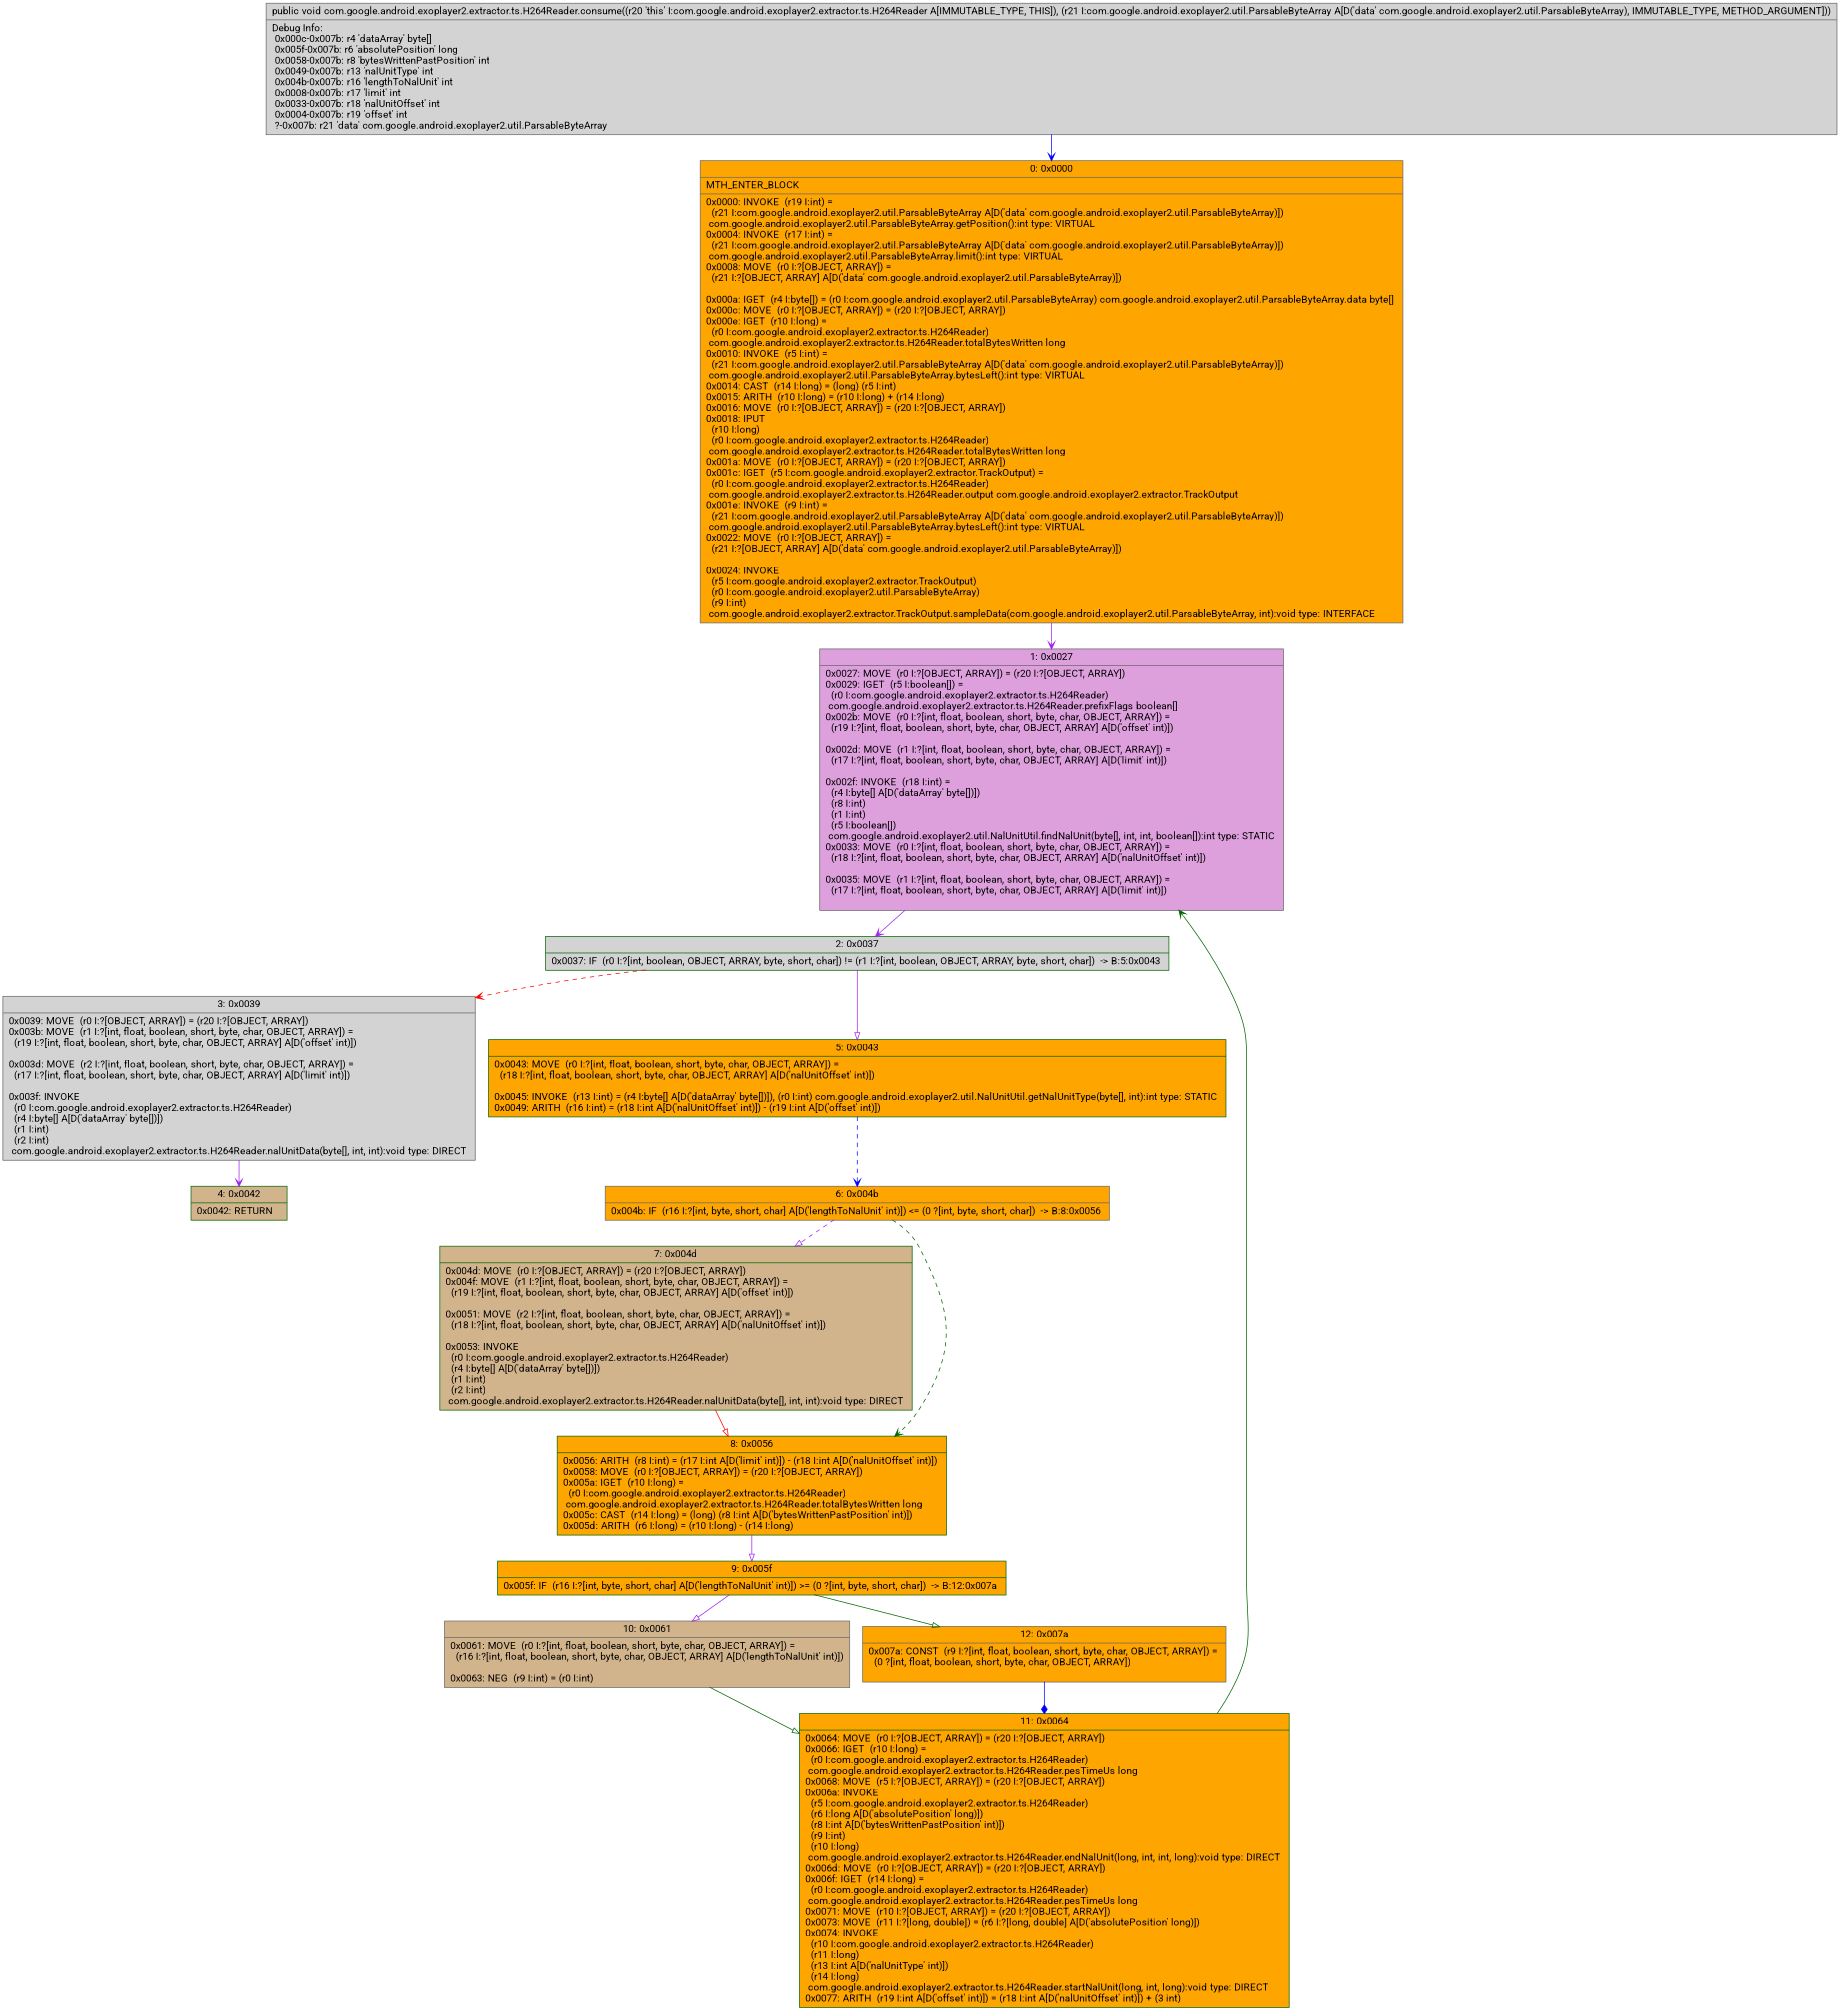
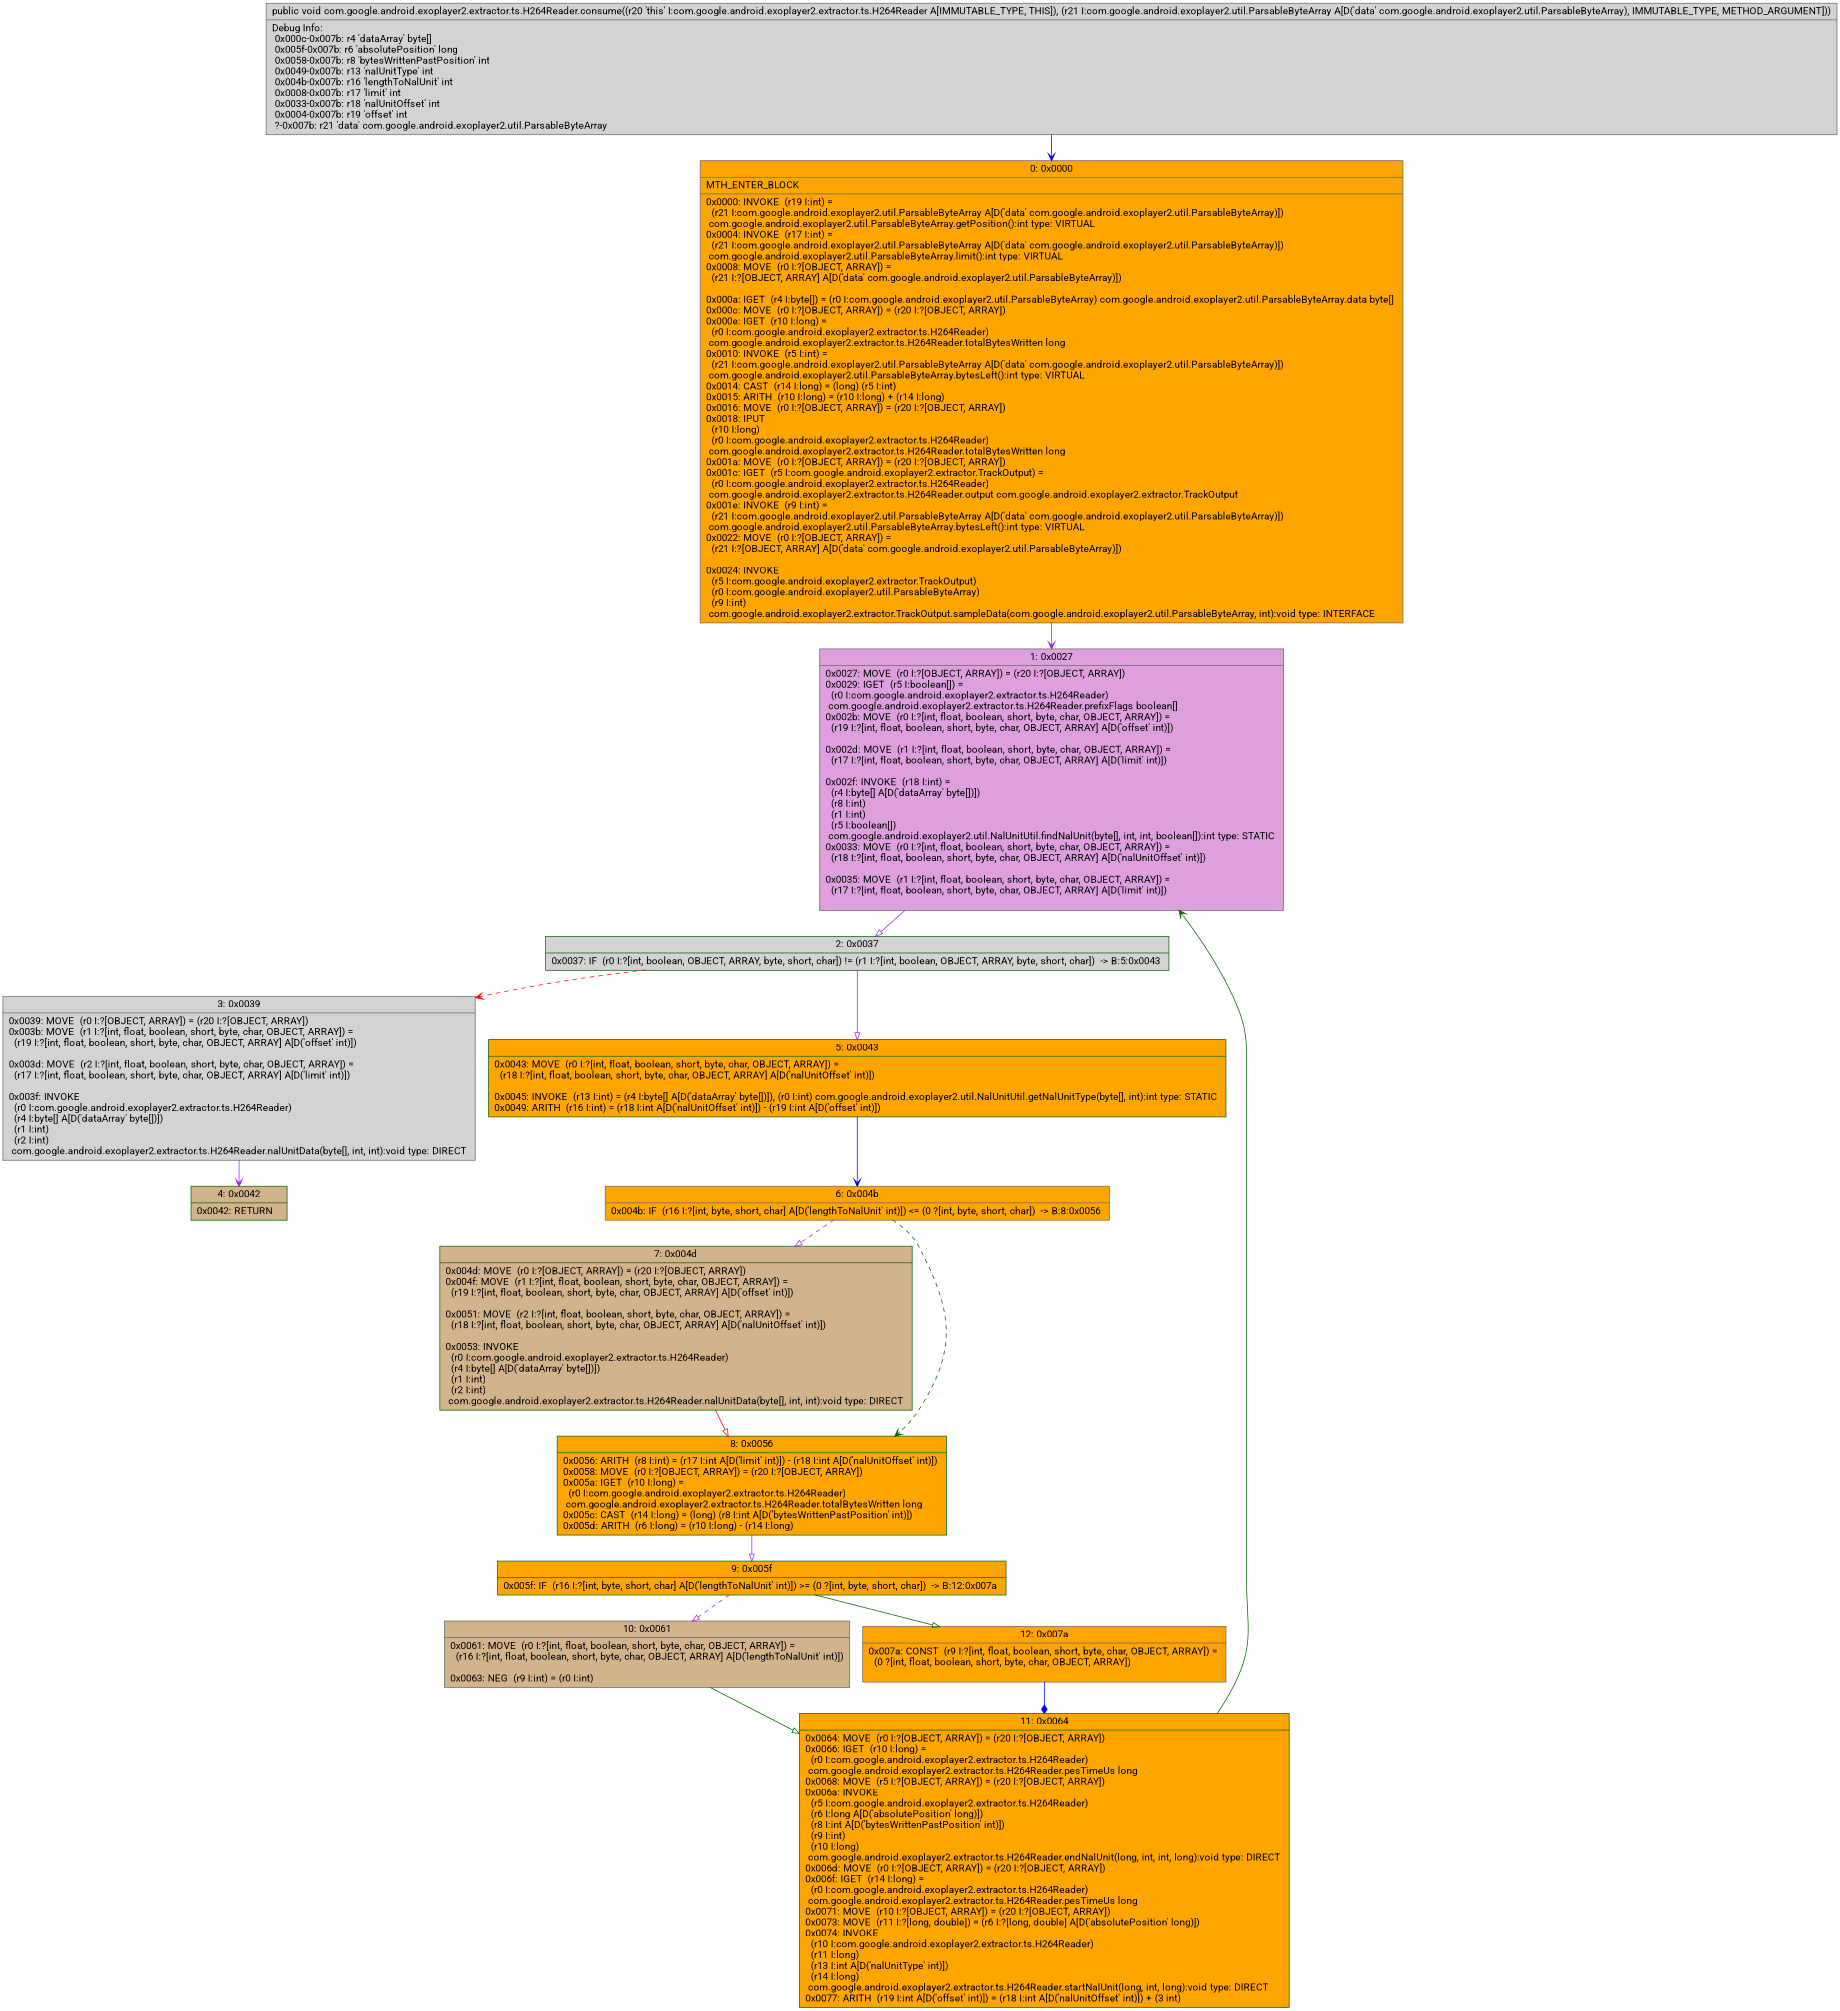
(893, 921) -> (893, 921)
(857, 1148) -> (857, 1148)
(714, 1606) -> (714, 1606)
